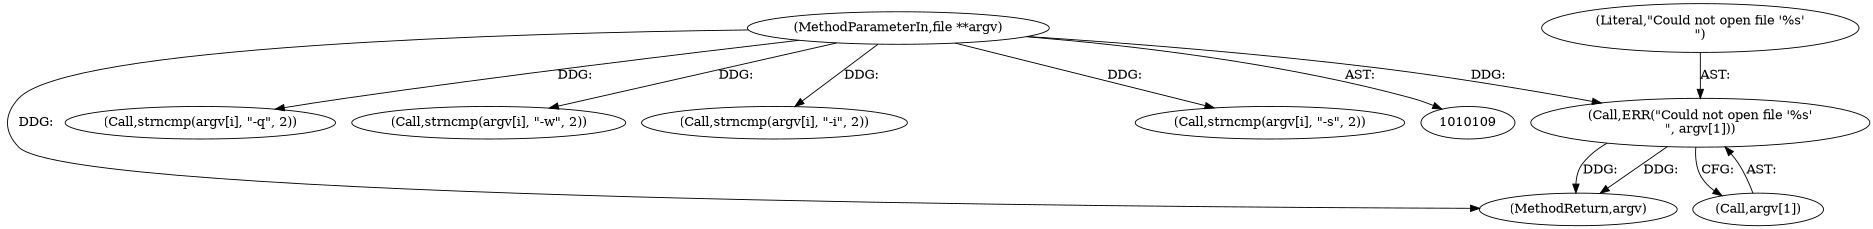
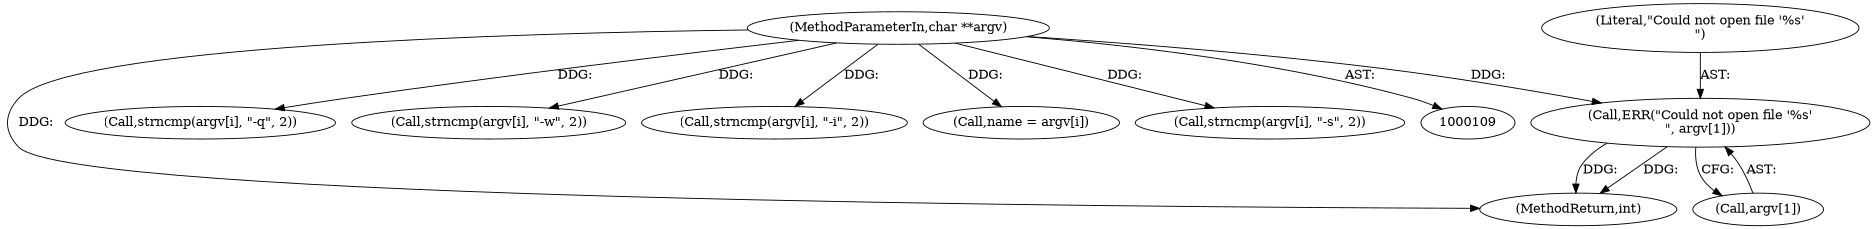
(898, 28) -> (898, 28)
none -> (1021, 123)
(1468, 123) -> (1468, 123)
(1578, 209) -> (1578, 209)
